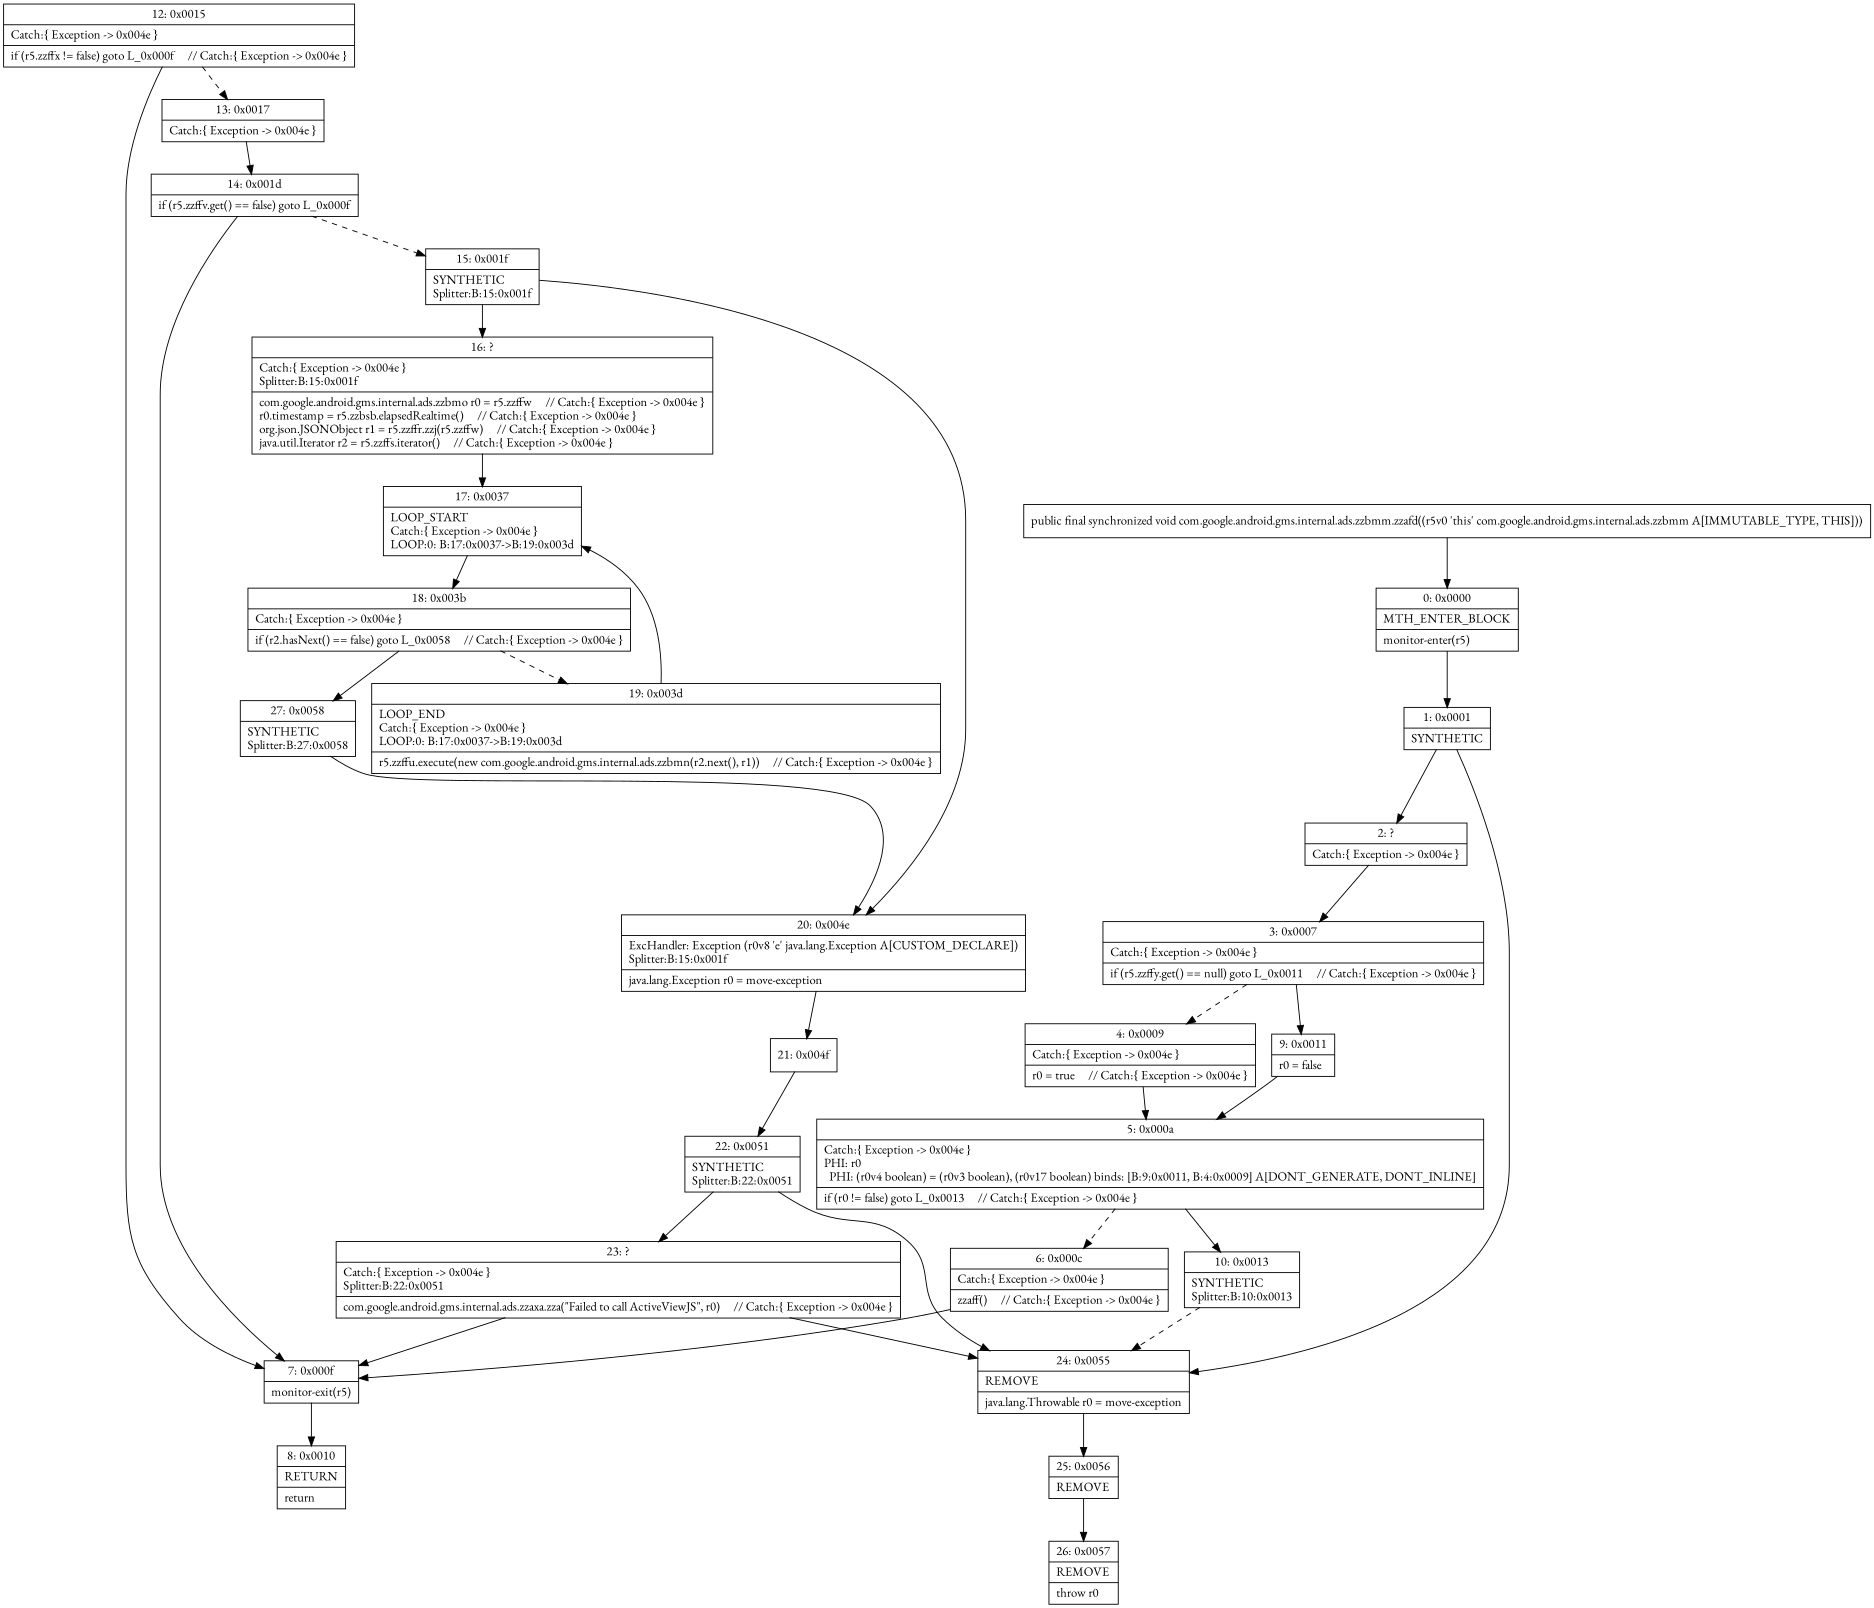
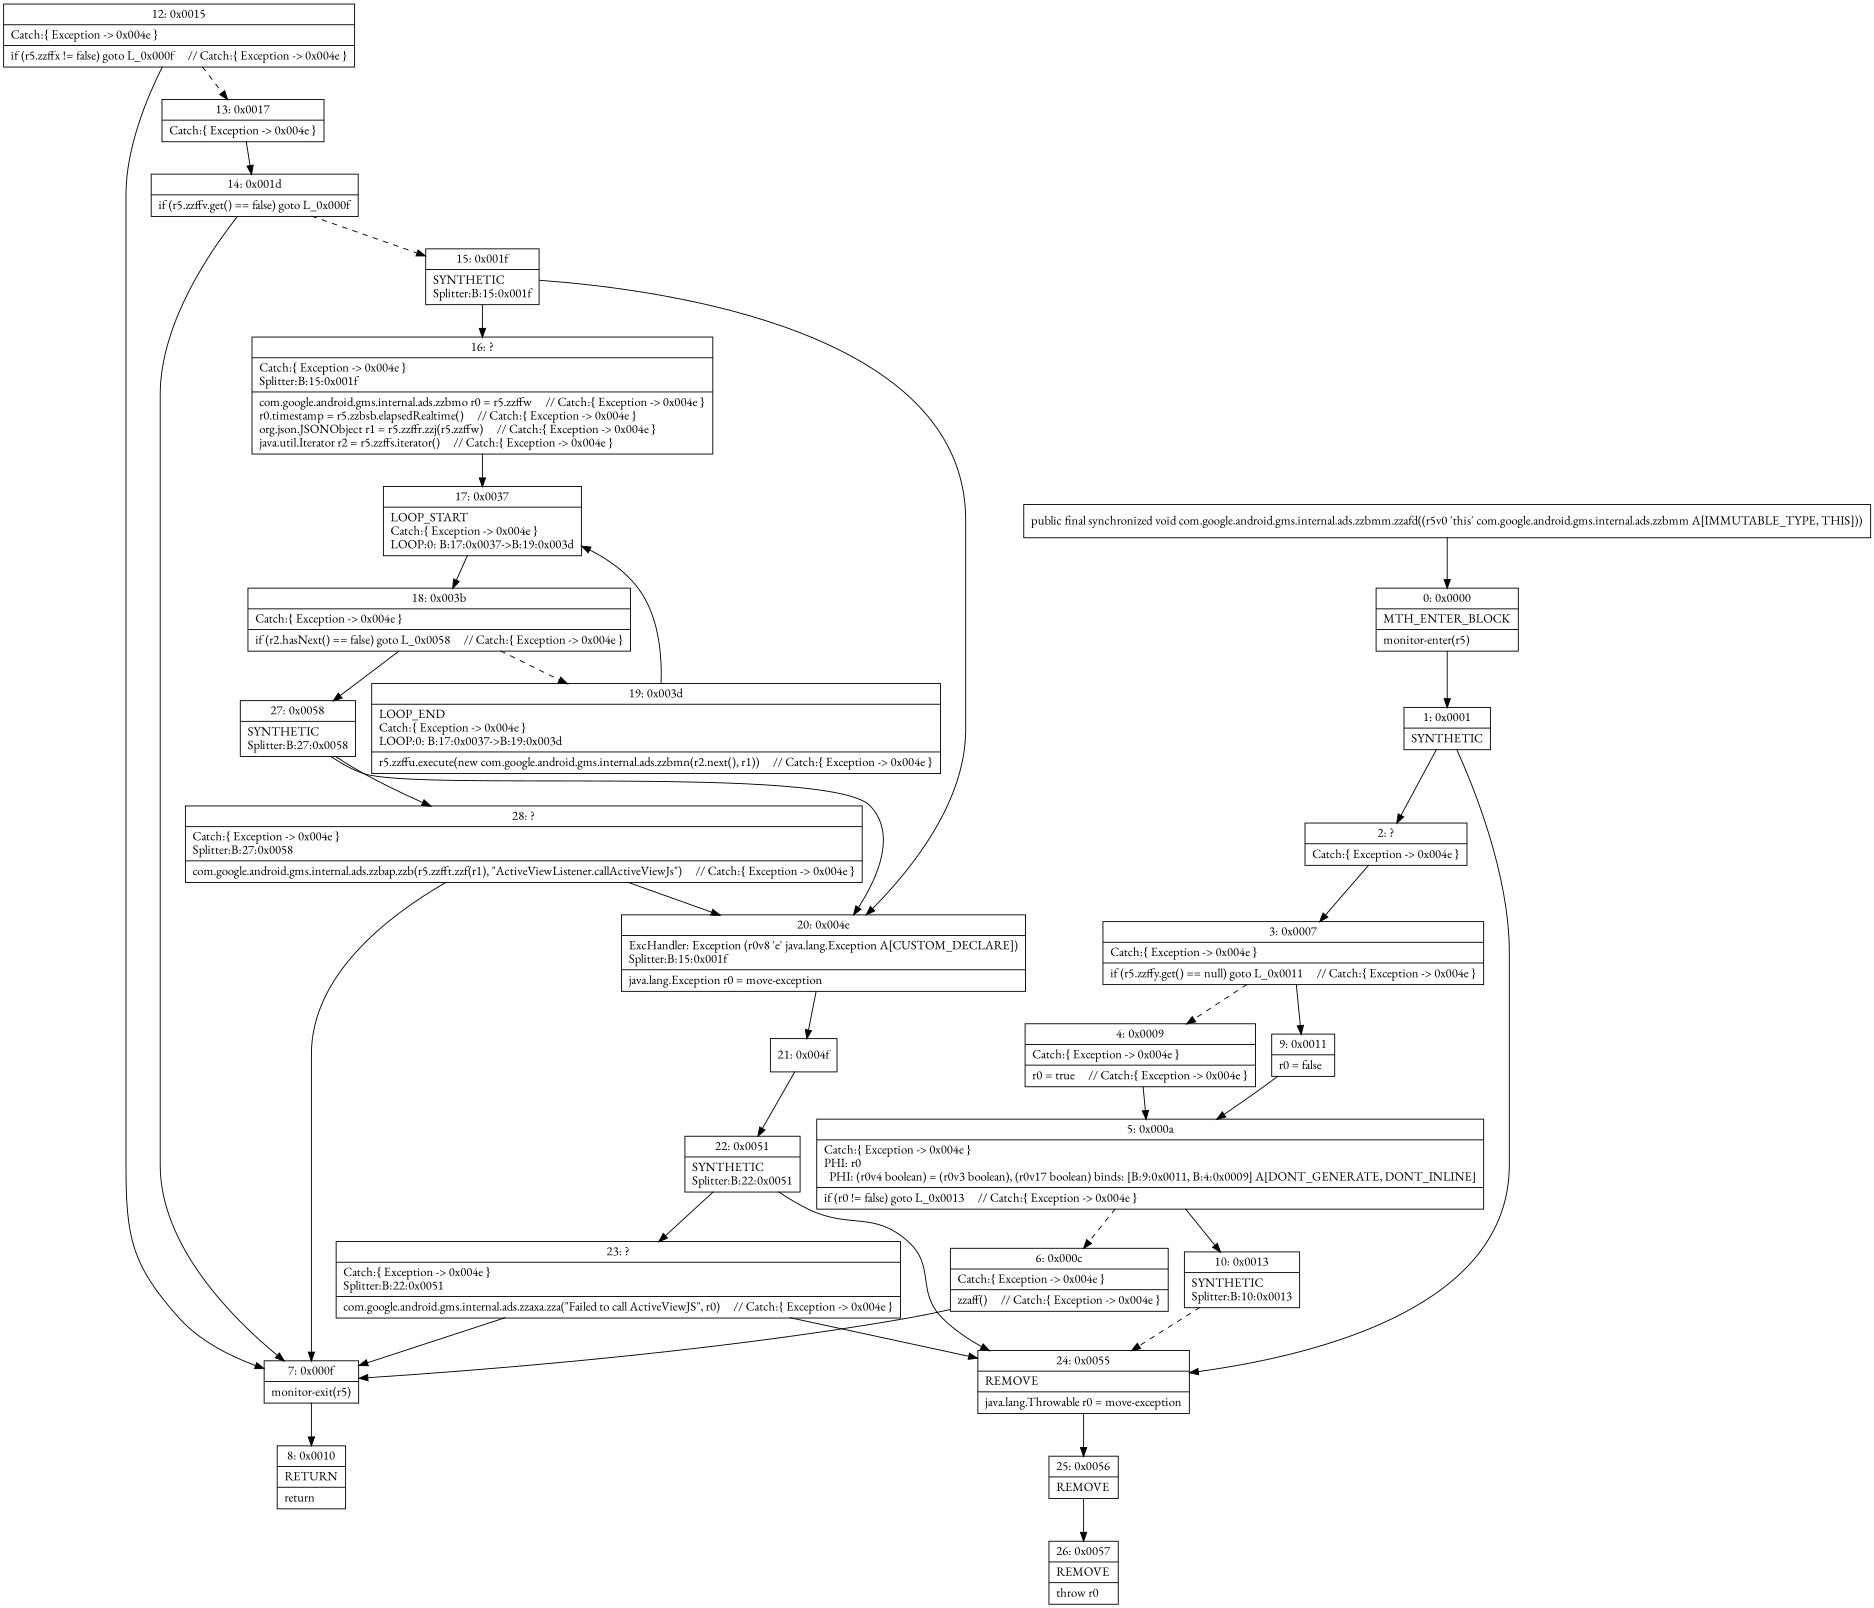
none -> (524, 844)
